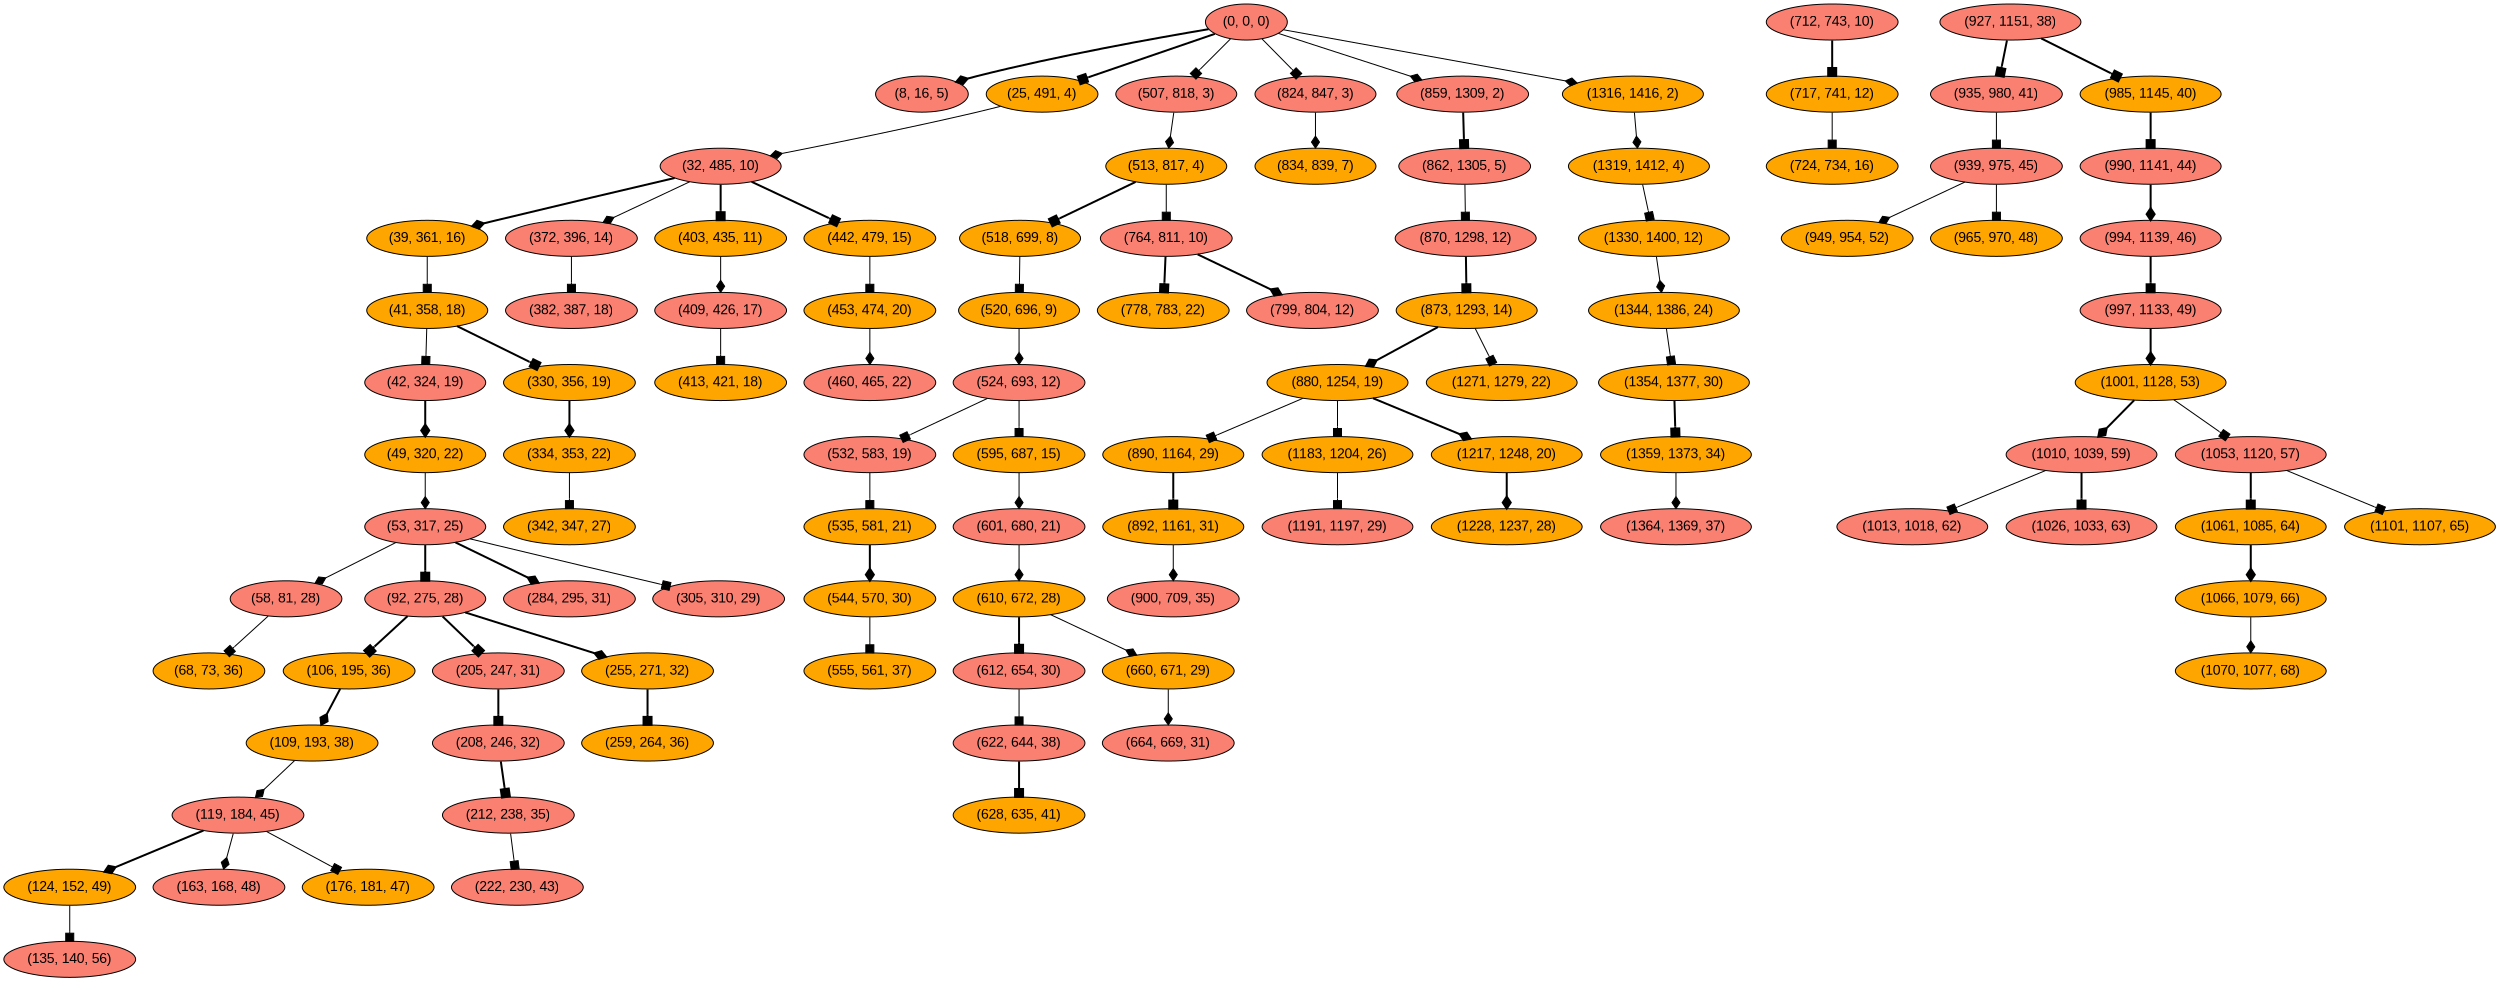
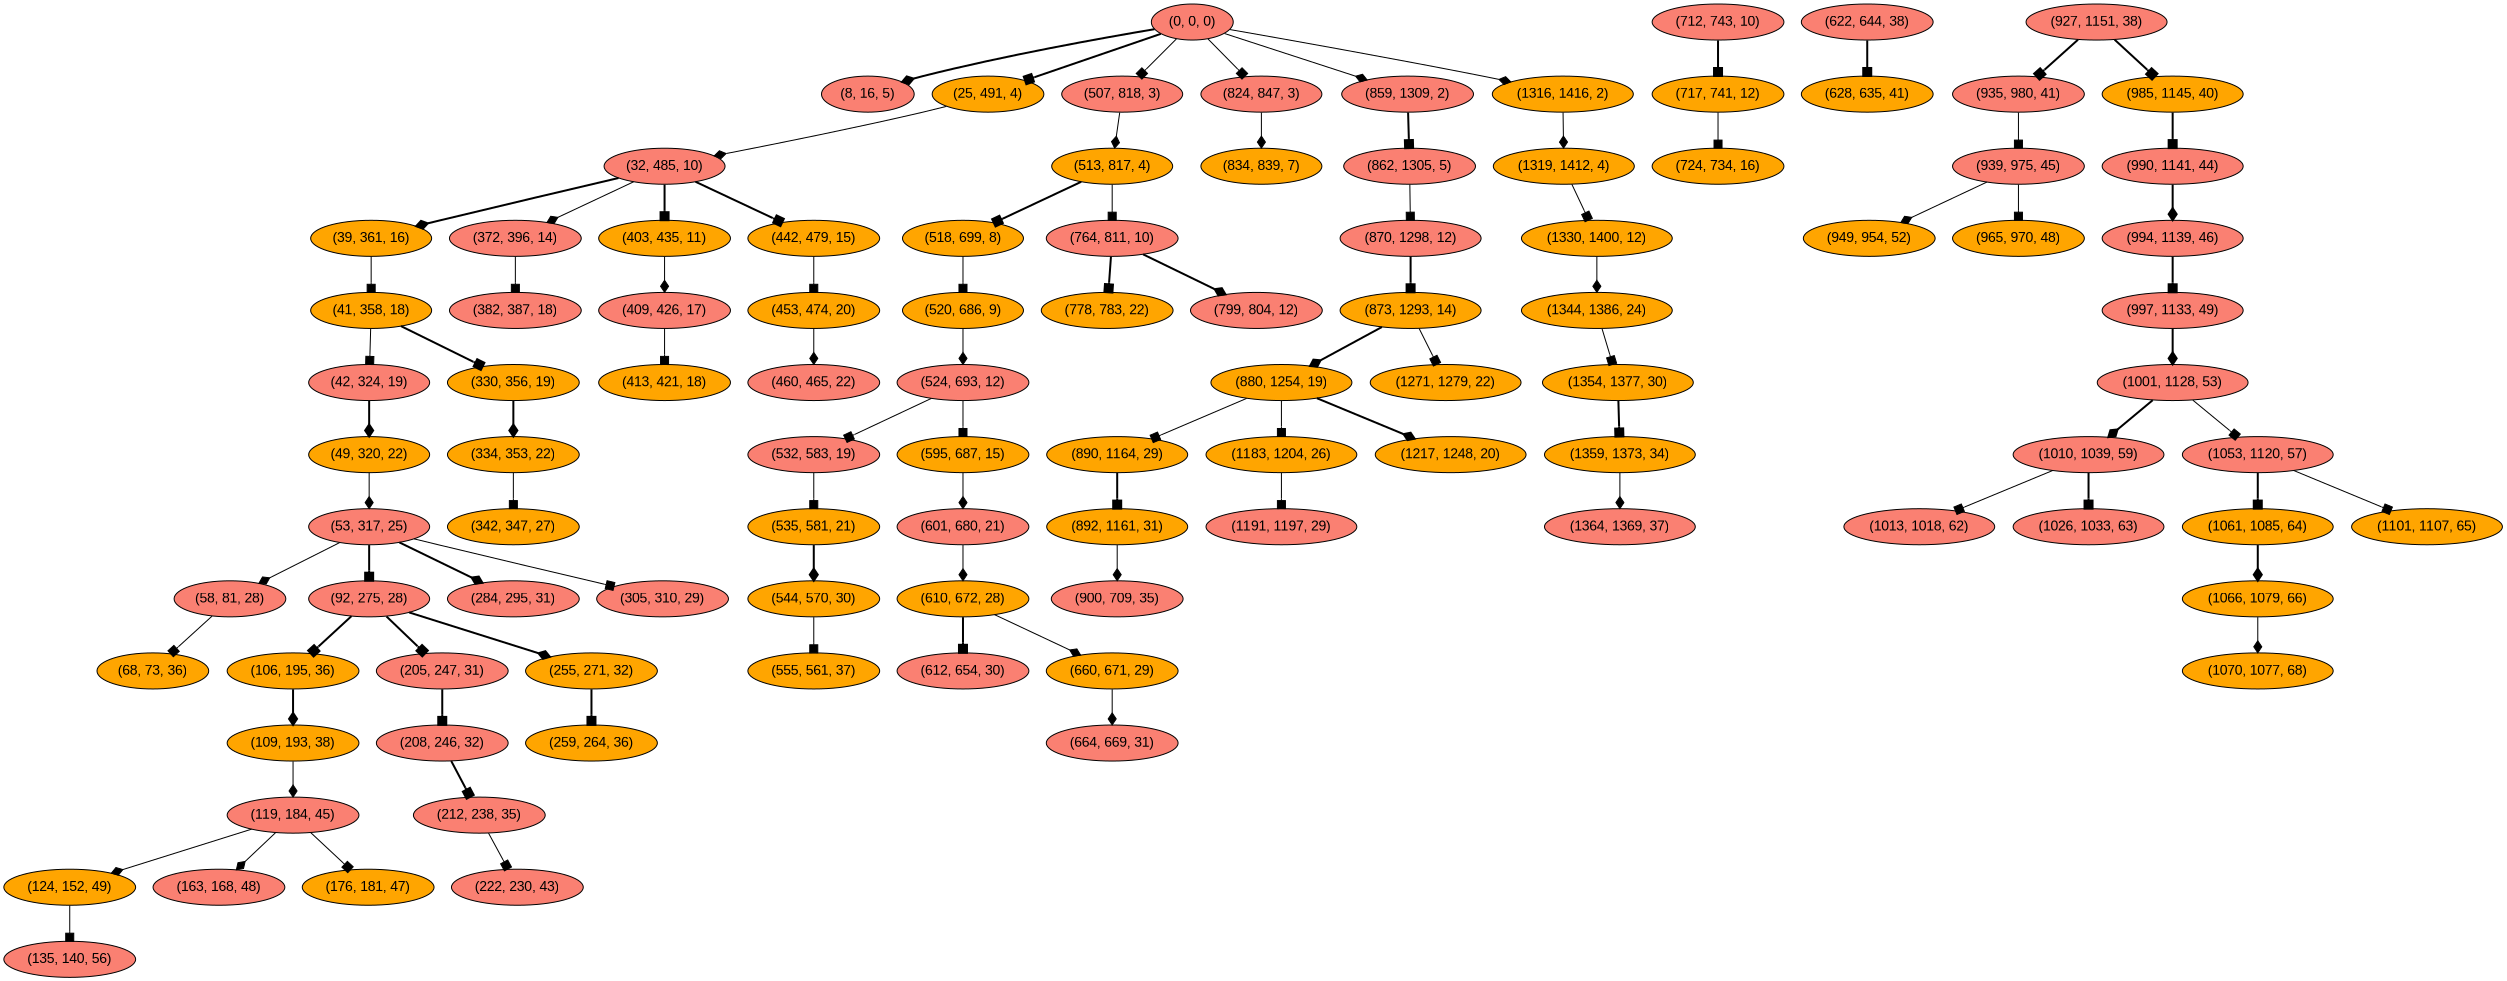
(1019, 310) -> (963, 310)
(2151, 383) -> (2173, 383)
(1507, 527) -> none
(1019, 702) -> none
(160, 849) -> (187, 849)
